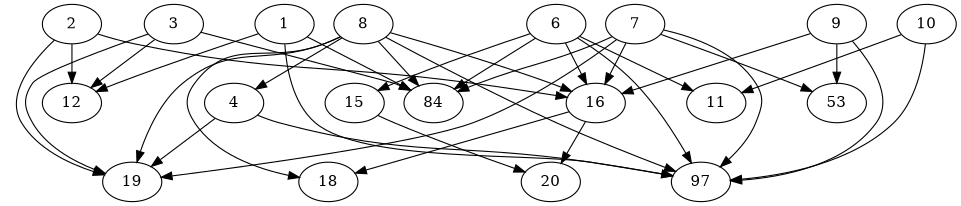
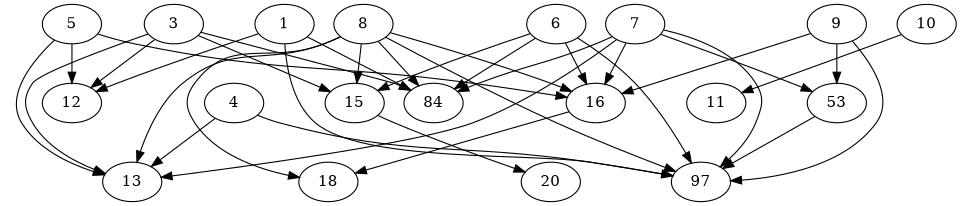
(72, 24) -> (72, 24)
none -> (232, 50)
(313, 55) -> (360, 56)
(631, 61) -> none
(576, 139) -> none
(867, 143) -> (774, 140)
(132, 182) -> (132, 182)
